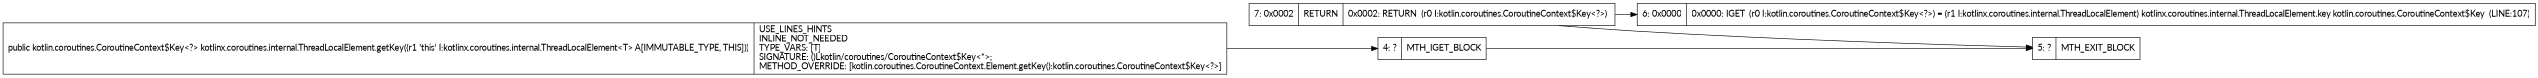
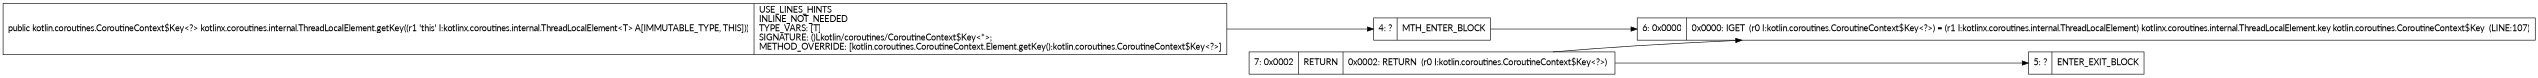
(1444, 48) -> (1444, 29)
(2098, 48) -> (2098, 63)
(1756, 49) -> (1561, 29)
